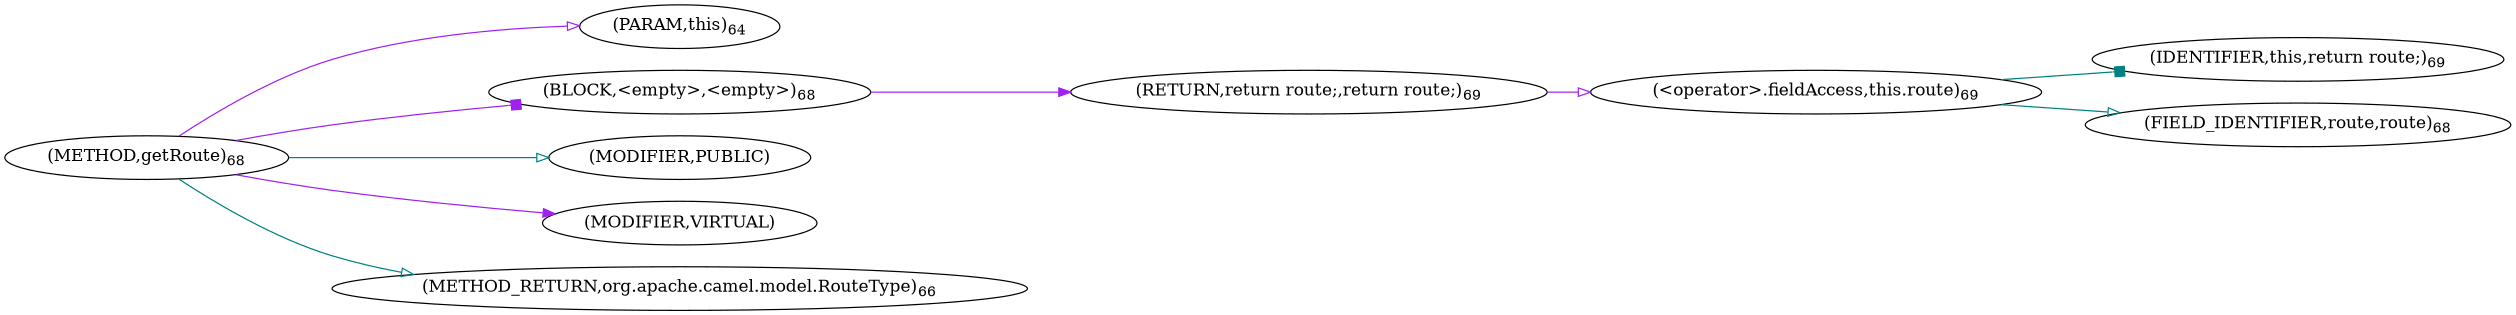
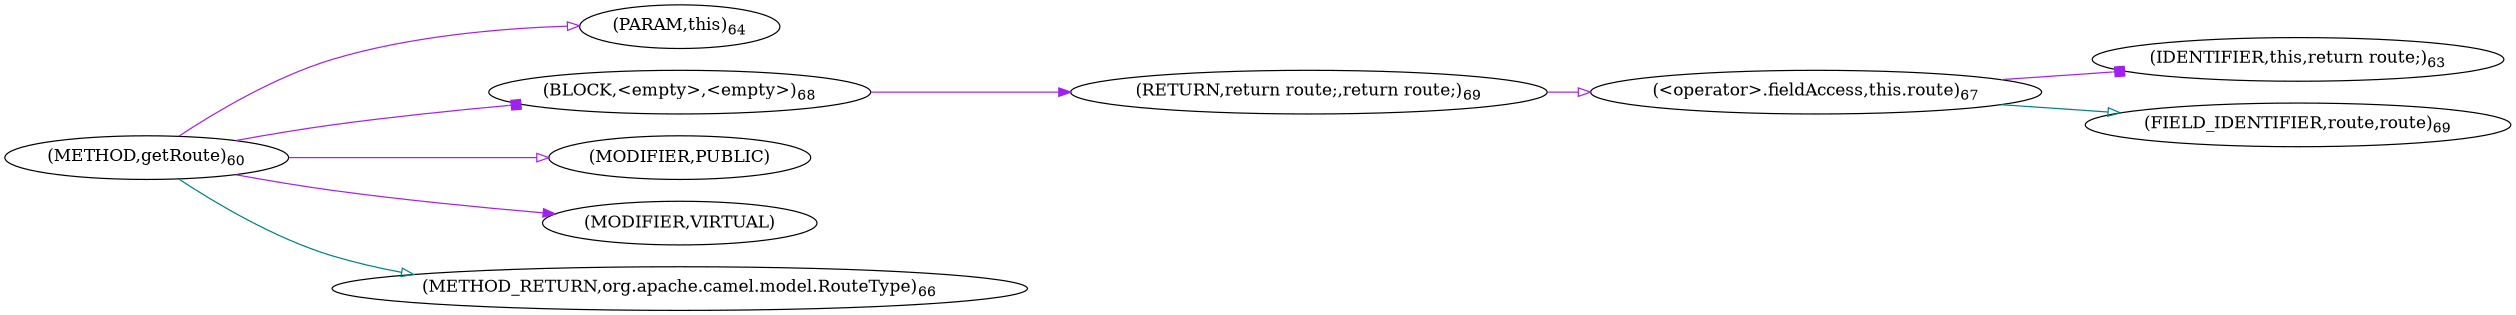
(2437, 58) -> (2437, 58)
(2057, 76) -> (2057, 76)
(1970, 90) -> (1970, 90)
(2442, 123) -> (2442, 123)
(236, 156) -> (236, 156)
(413, 158) -> (413, 158)
